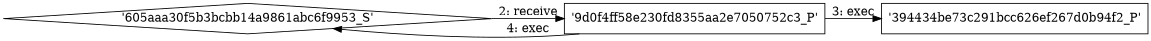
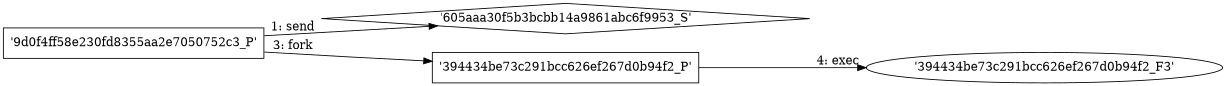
(853, 12) -> (293, 46)
(524, 19) -> none
(528, 29) -> (293, 27)
none -> (1044, 68)
